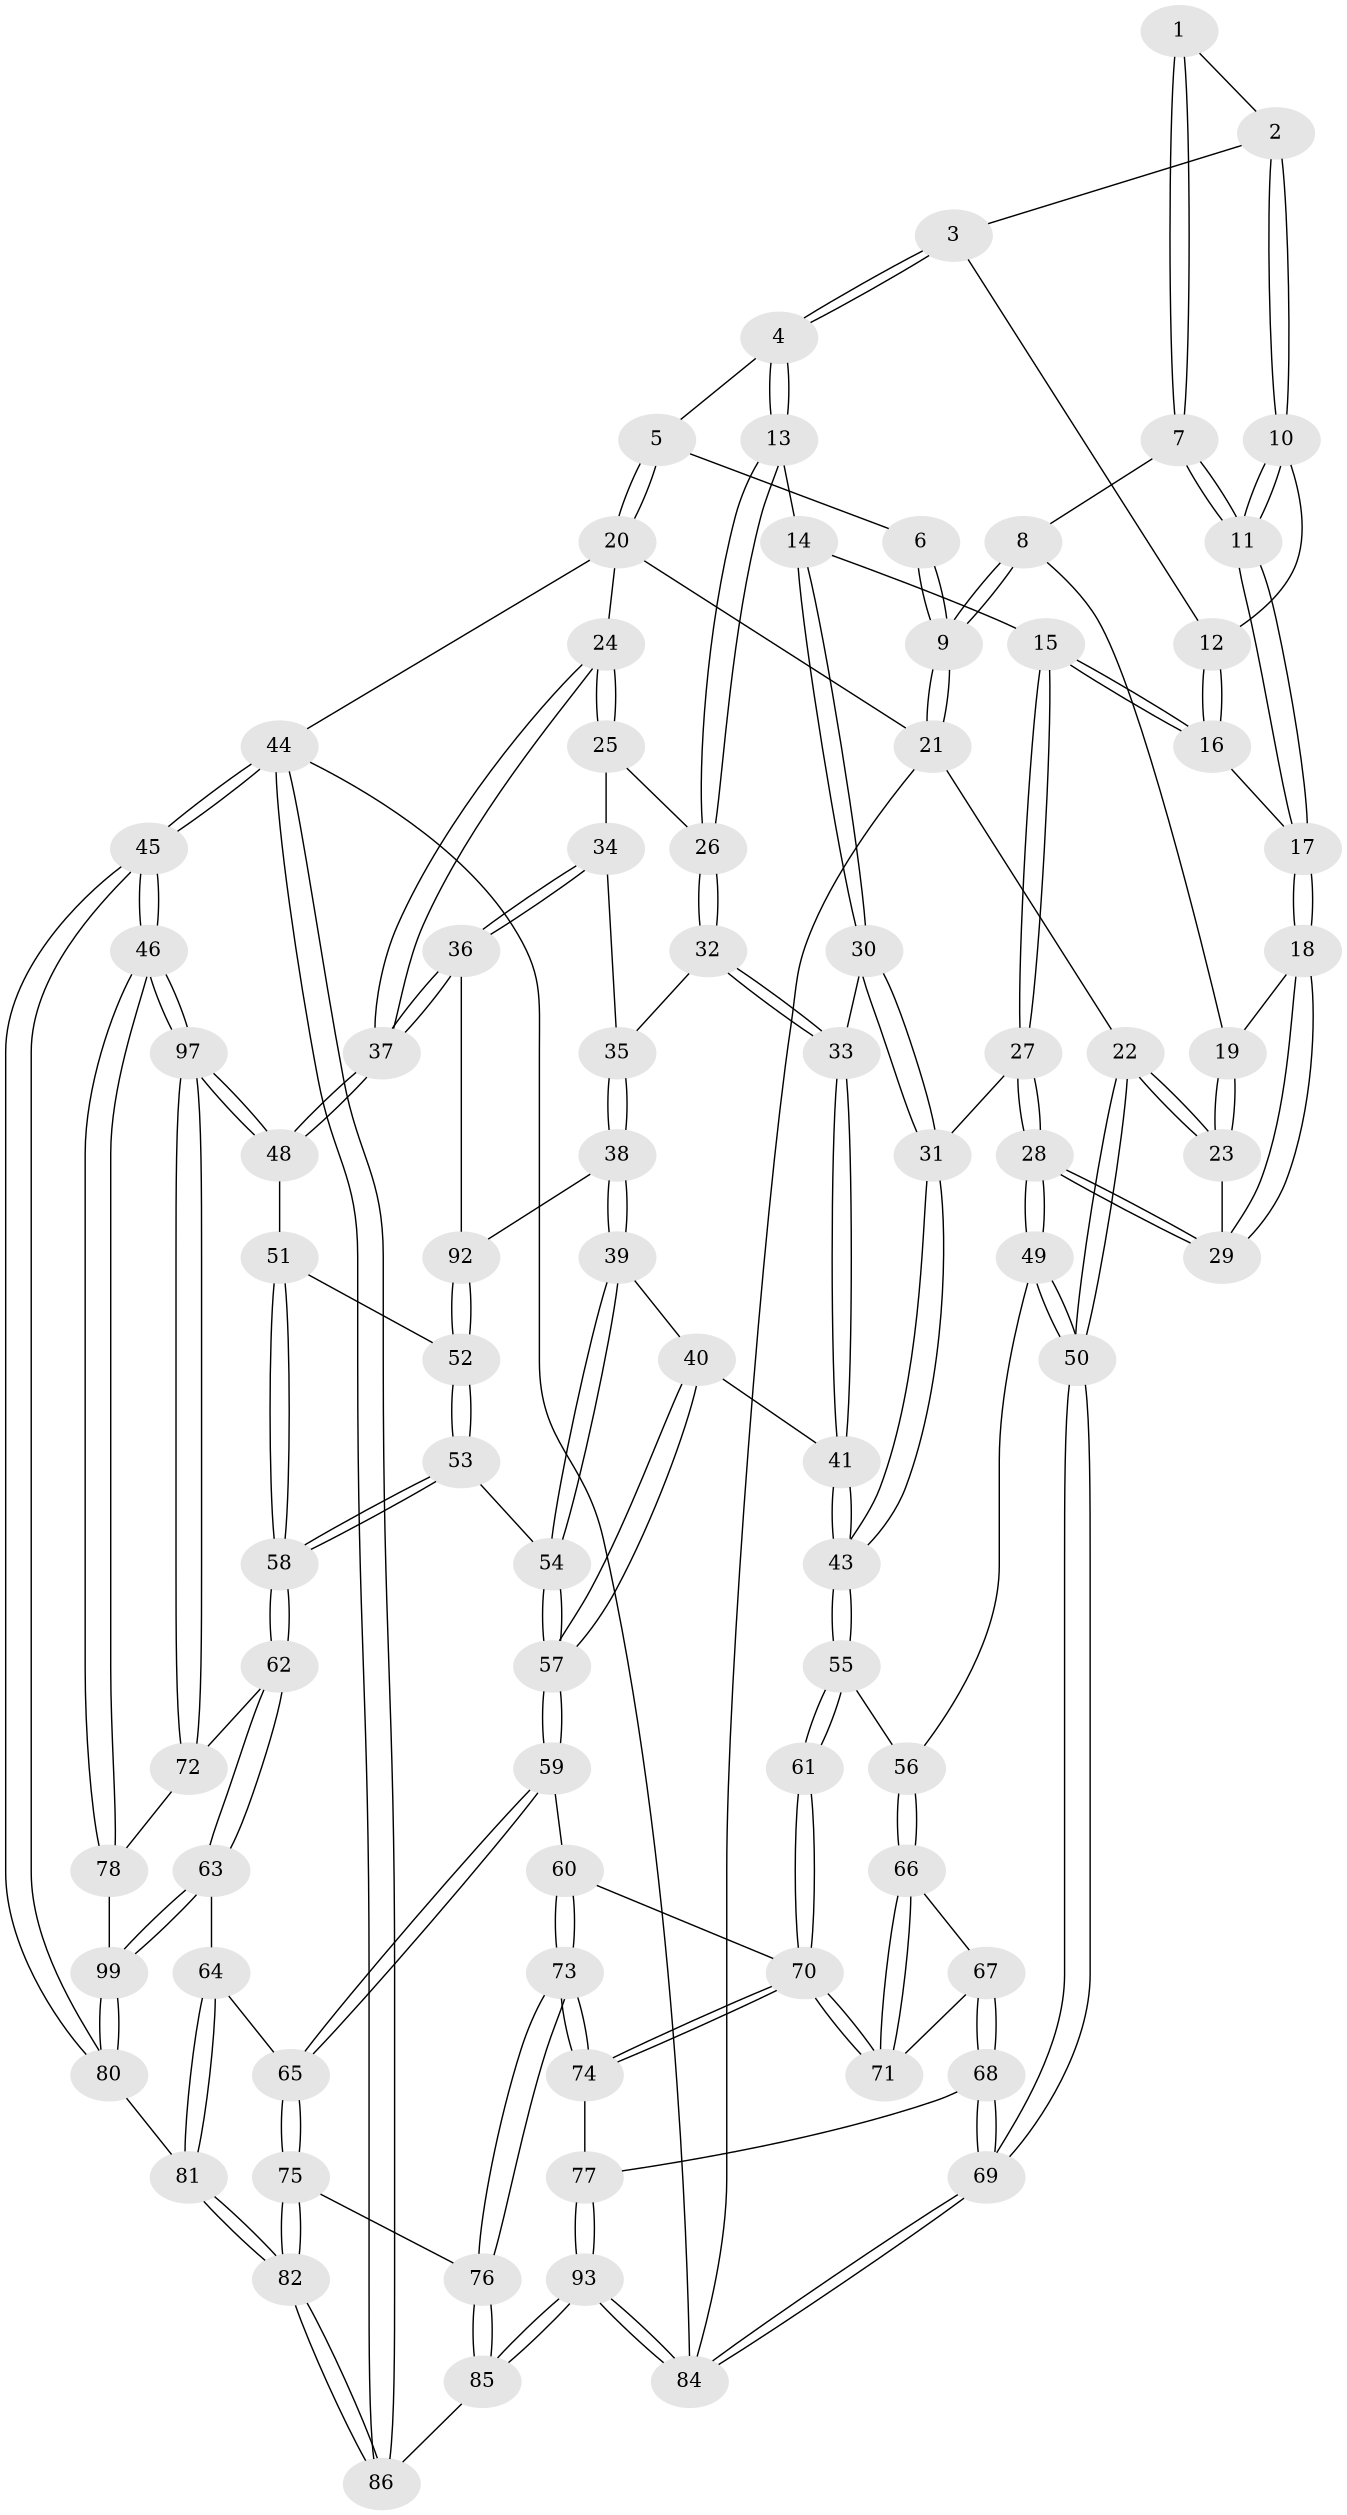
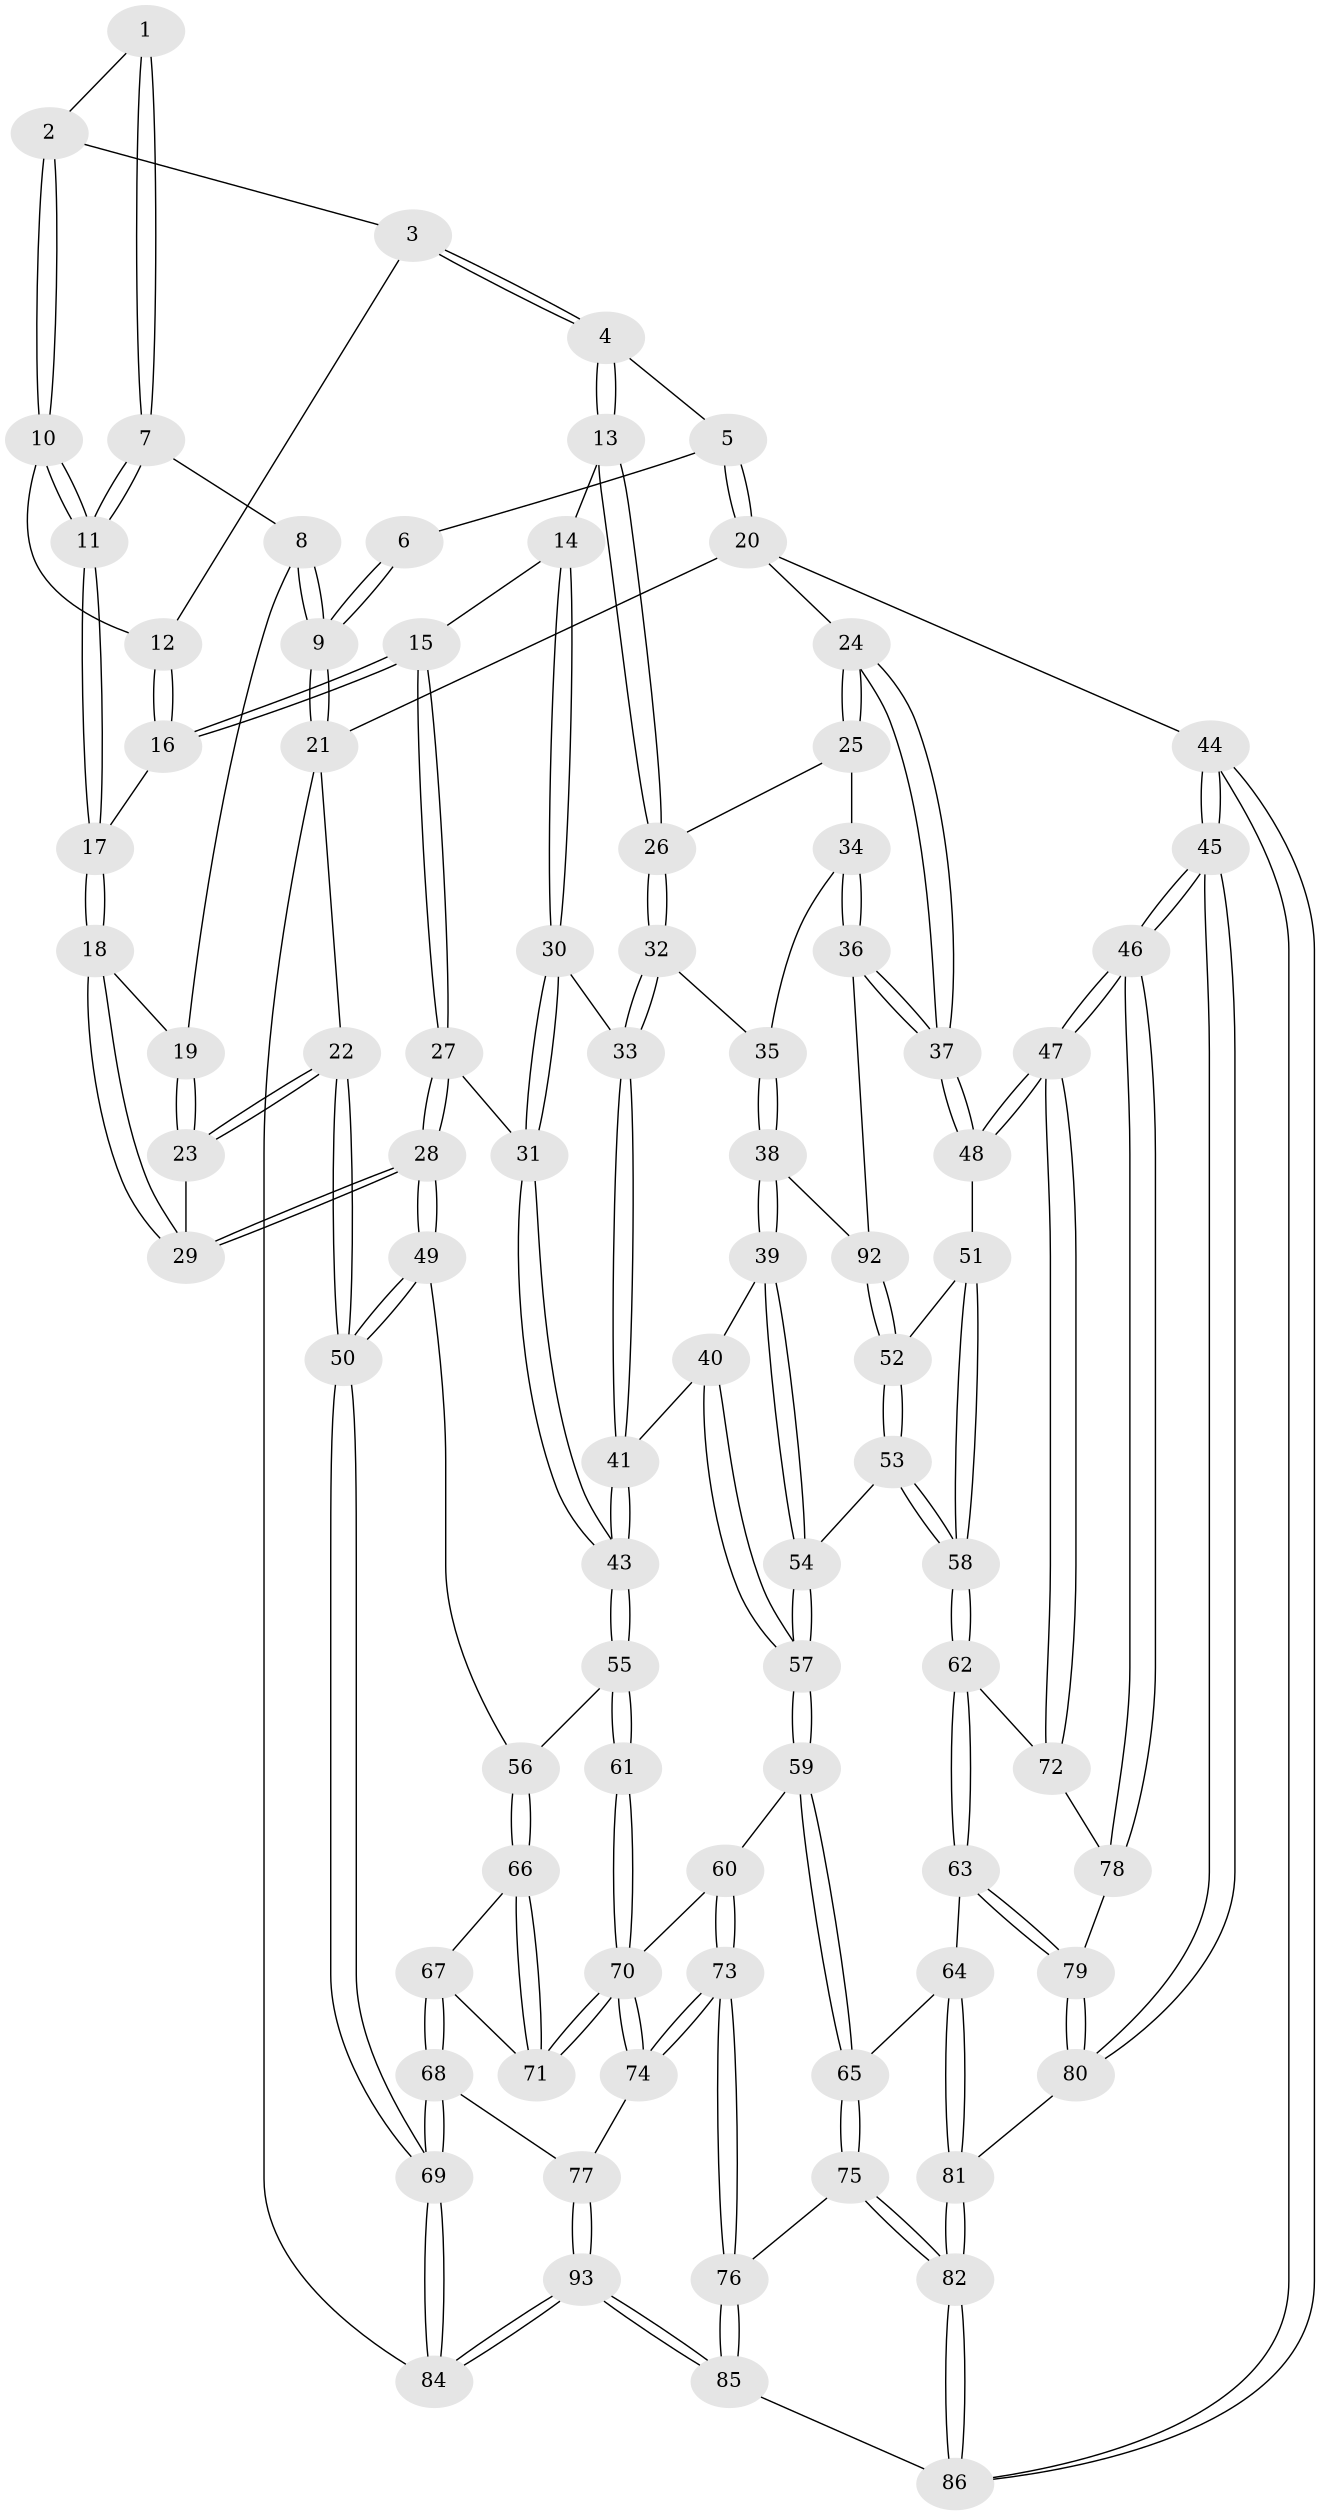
(189, 1053) -> (1052, 1053)
(592, 1504) -> none
(109, 1973) -> (1076, 1973)
